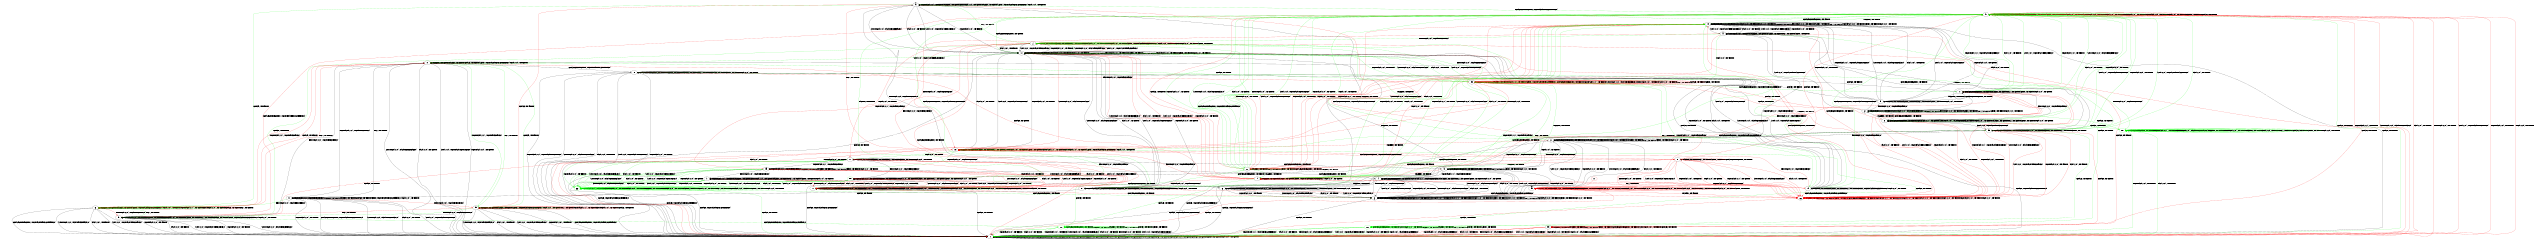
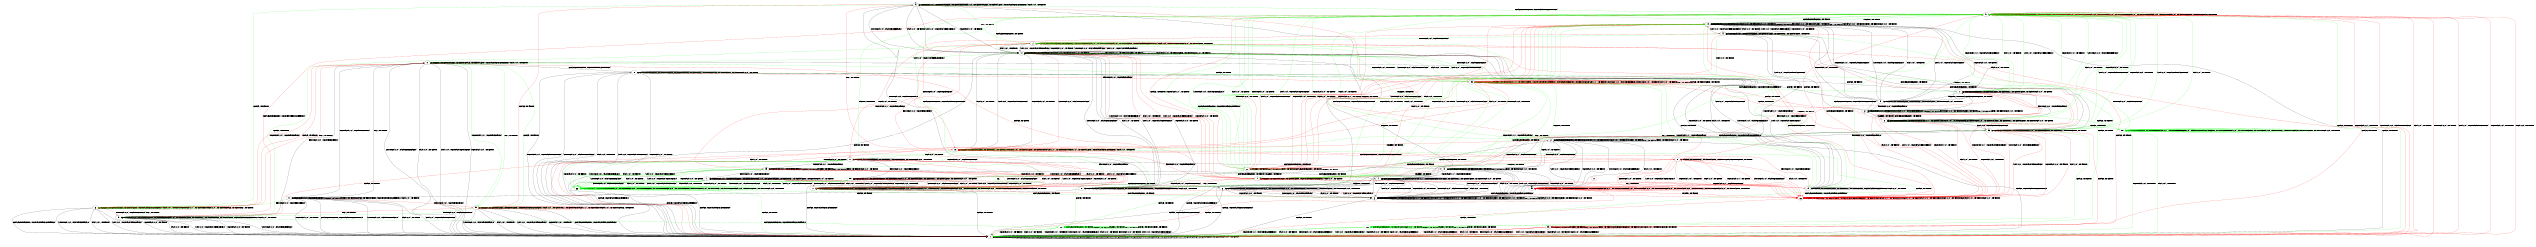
(1017, 158) -> (1557, 48)
none -> (998, 179)
none -> (1199, 185)
